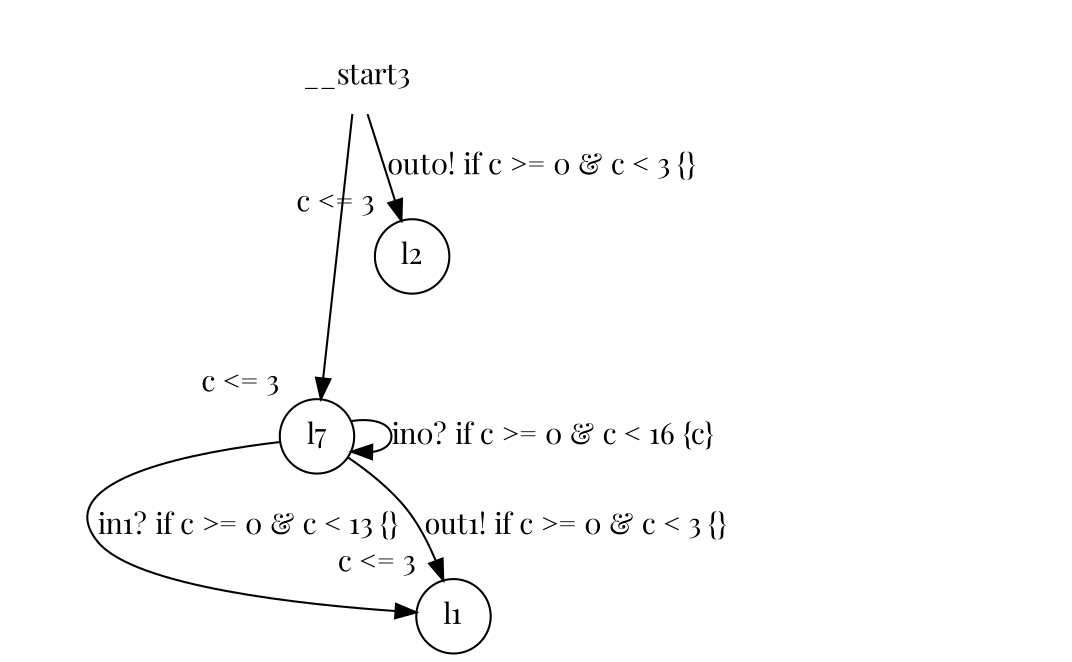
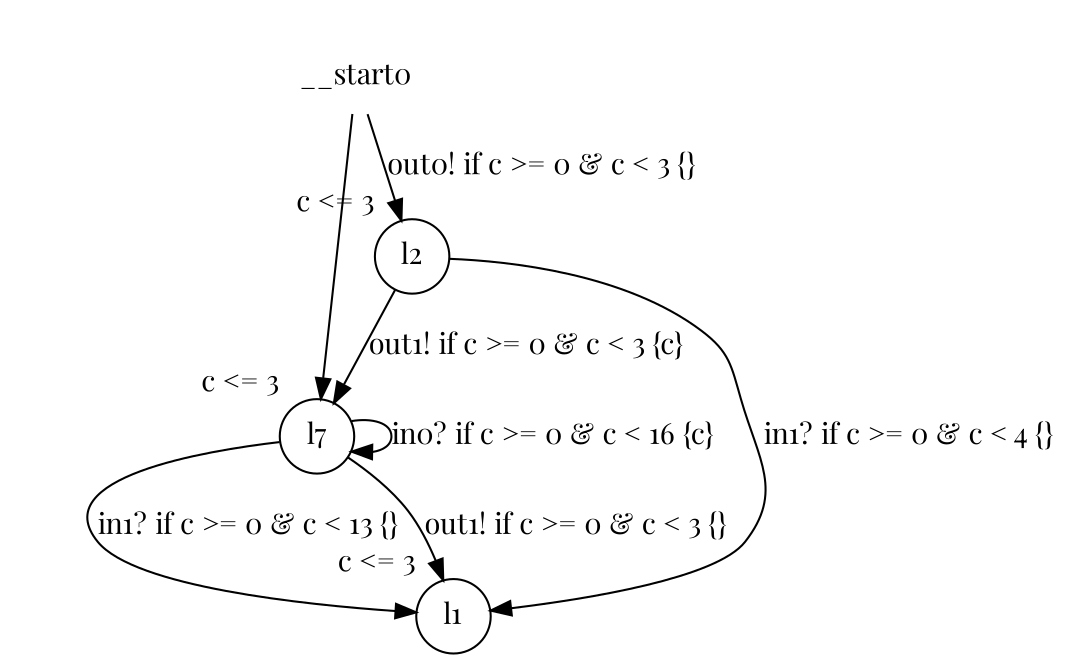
(356, 77) -> (356, 77)
none -> (370, 337)
none -> (749, 423)
